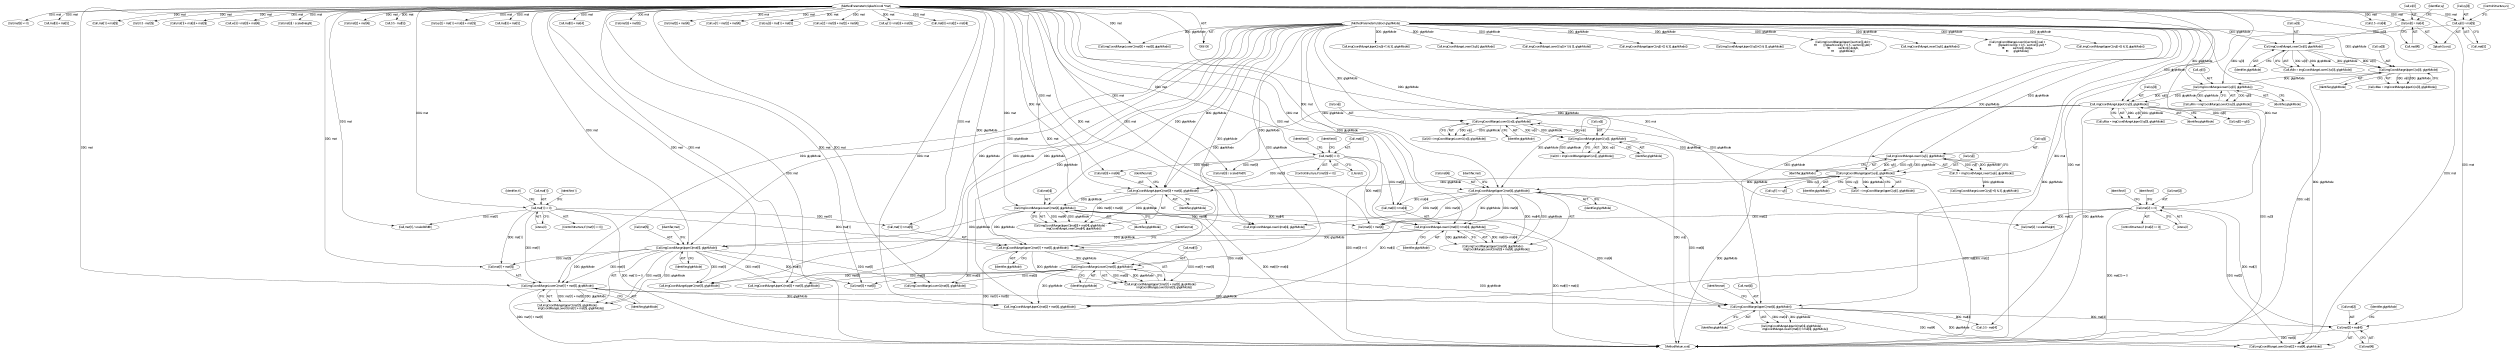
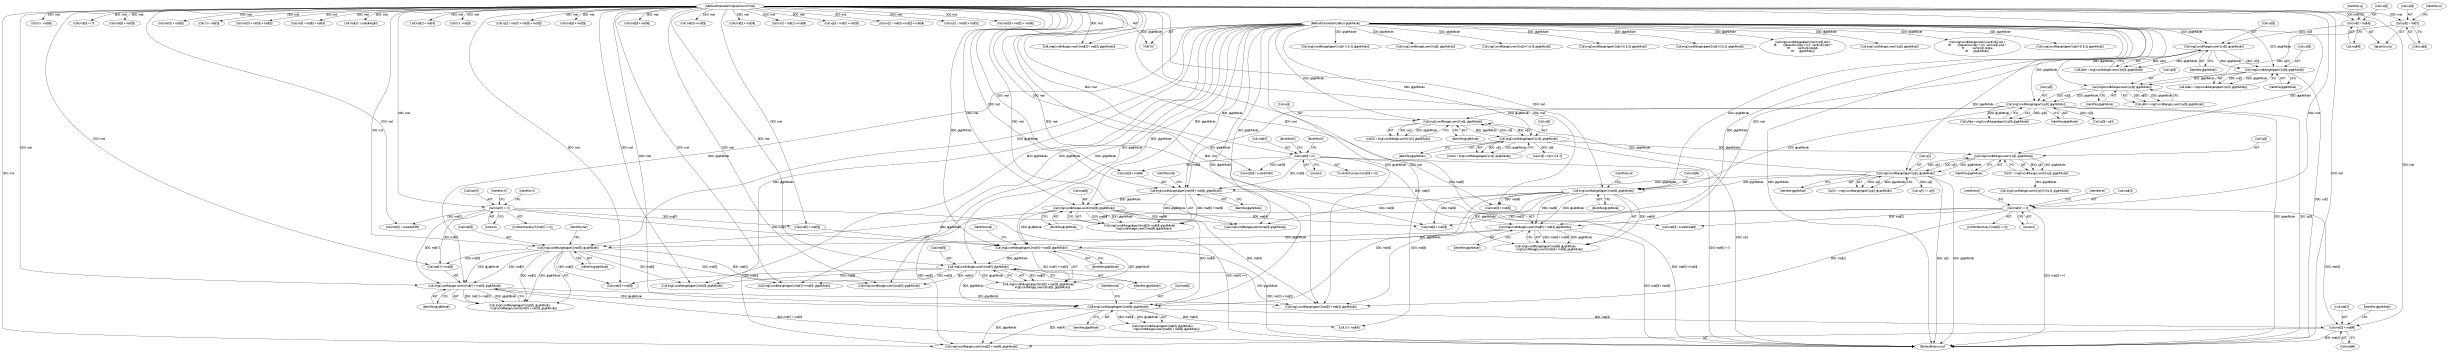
(2496, 6) -> (2434, 6)
none -> (1548, 156)
